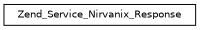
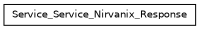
(100, 15) -> (100, 15)
